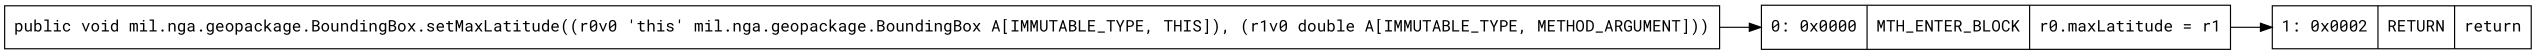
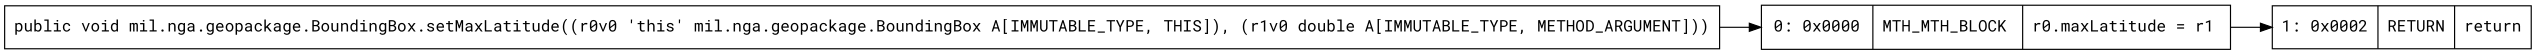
(1948, 27) -> (1945, 27)
